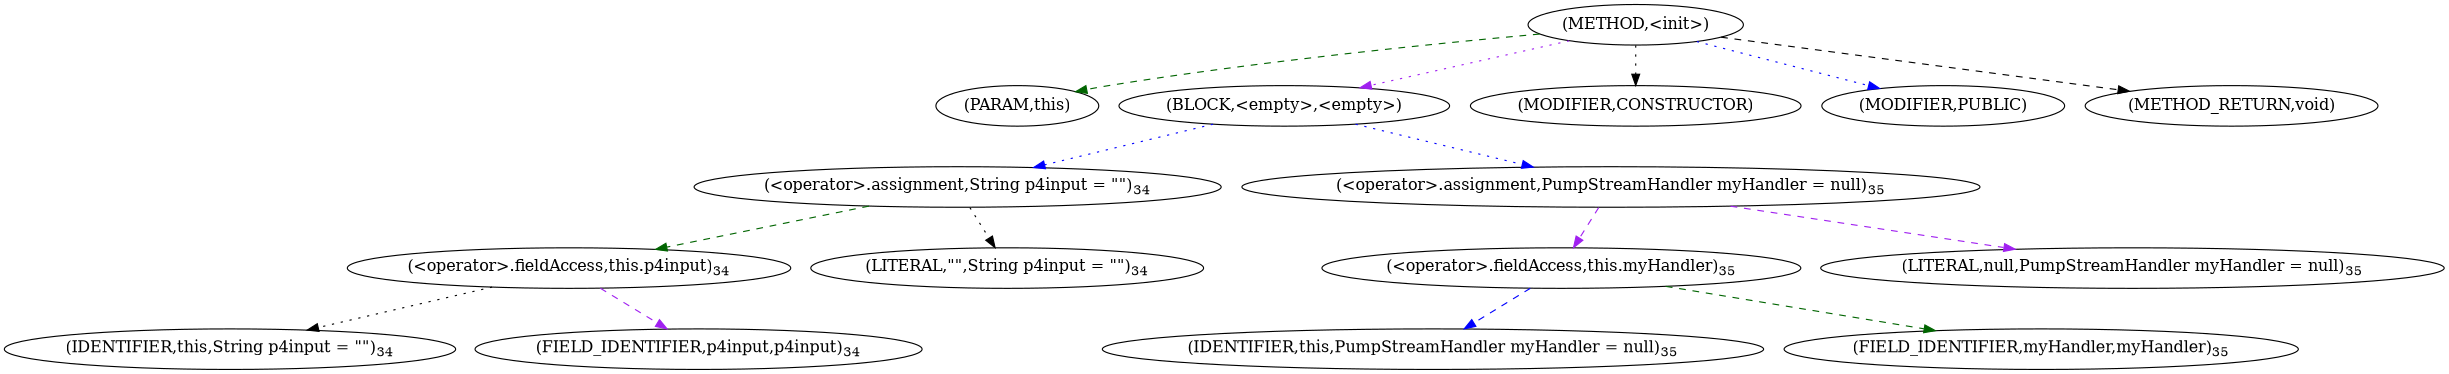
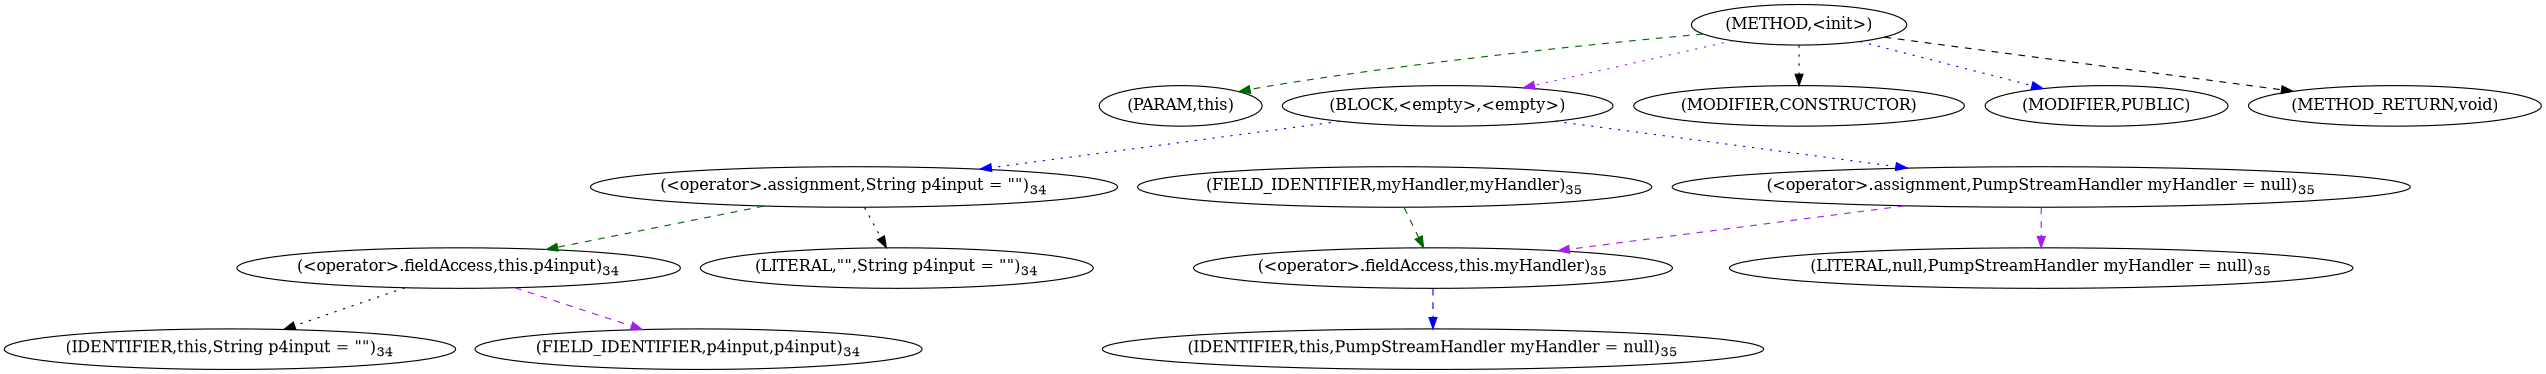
(1795, 308) -> (1411, 222)
